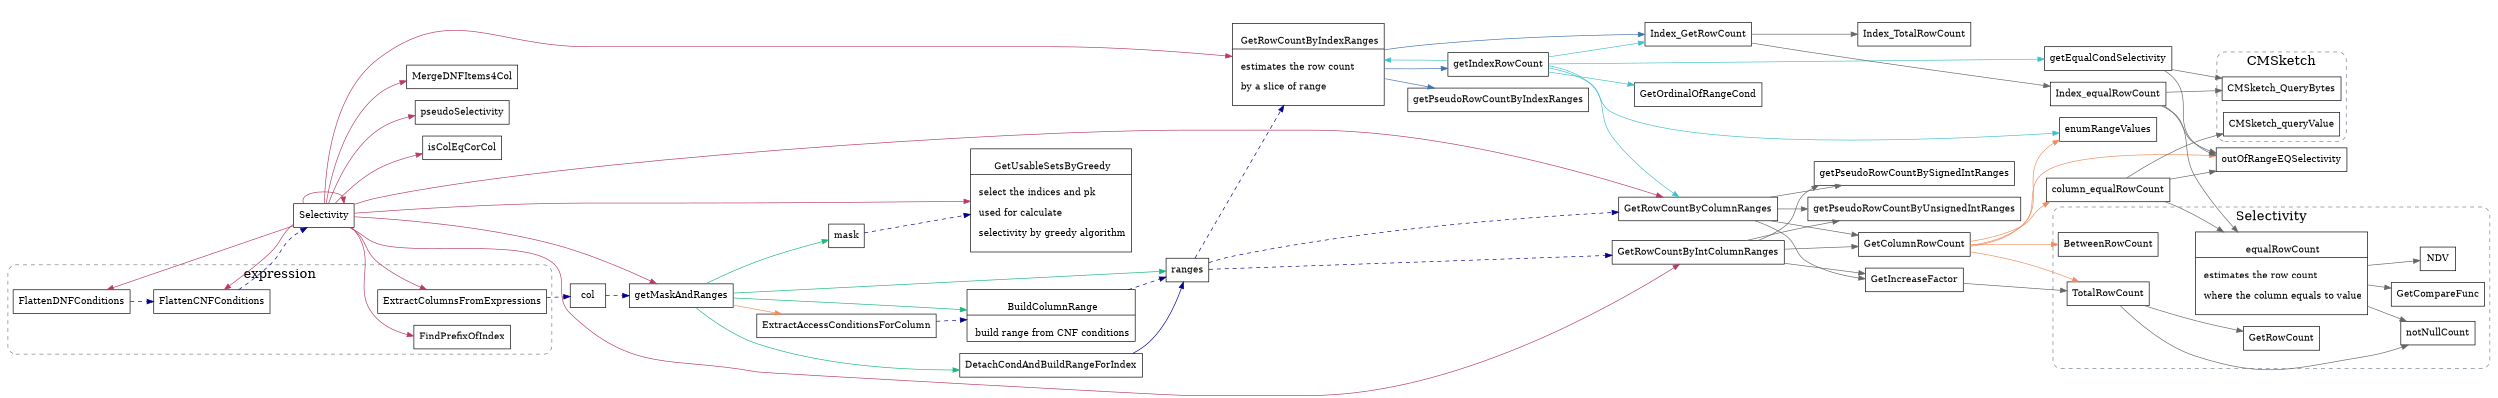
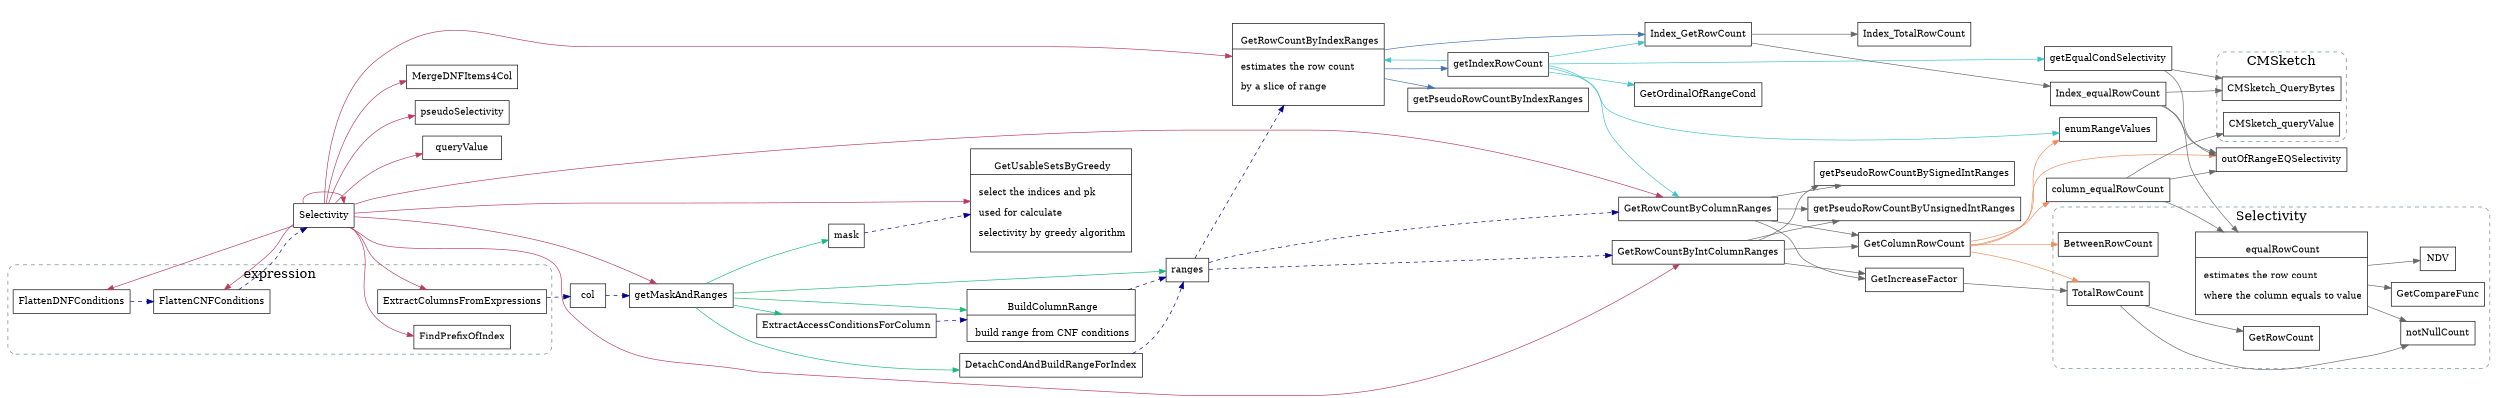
(462, 148) -> (462, 148)
(754, 309) -> (754, 309)
(1163, 326) -> (1163, 326)
